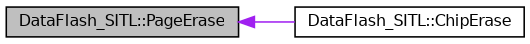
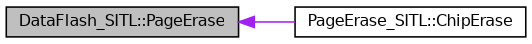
(410, 22) -> (410, 22)
